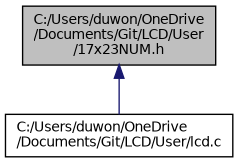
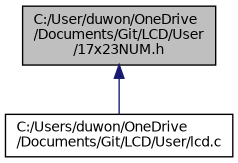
(119, 36) -> (119, 36)
